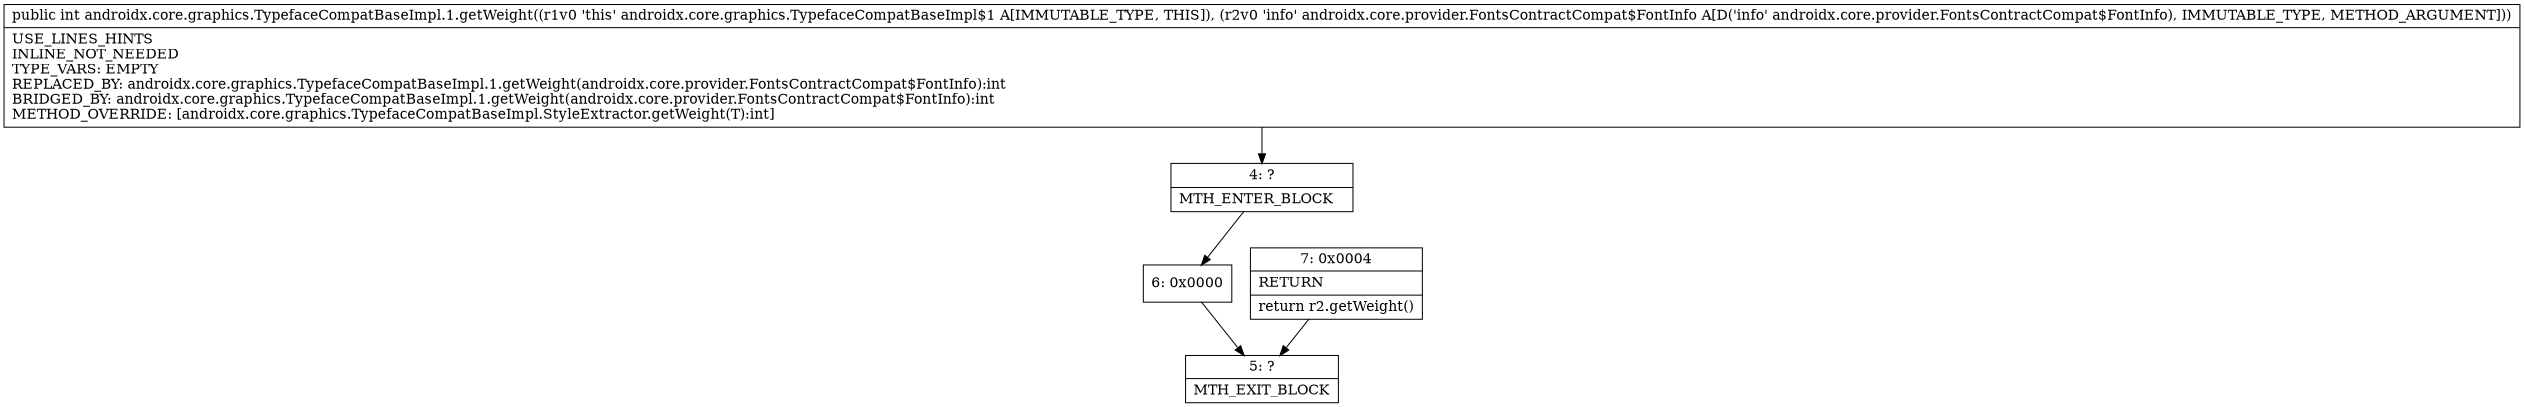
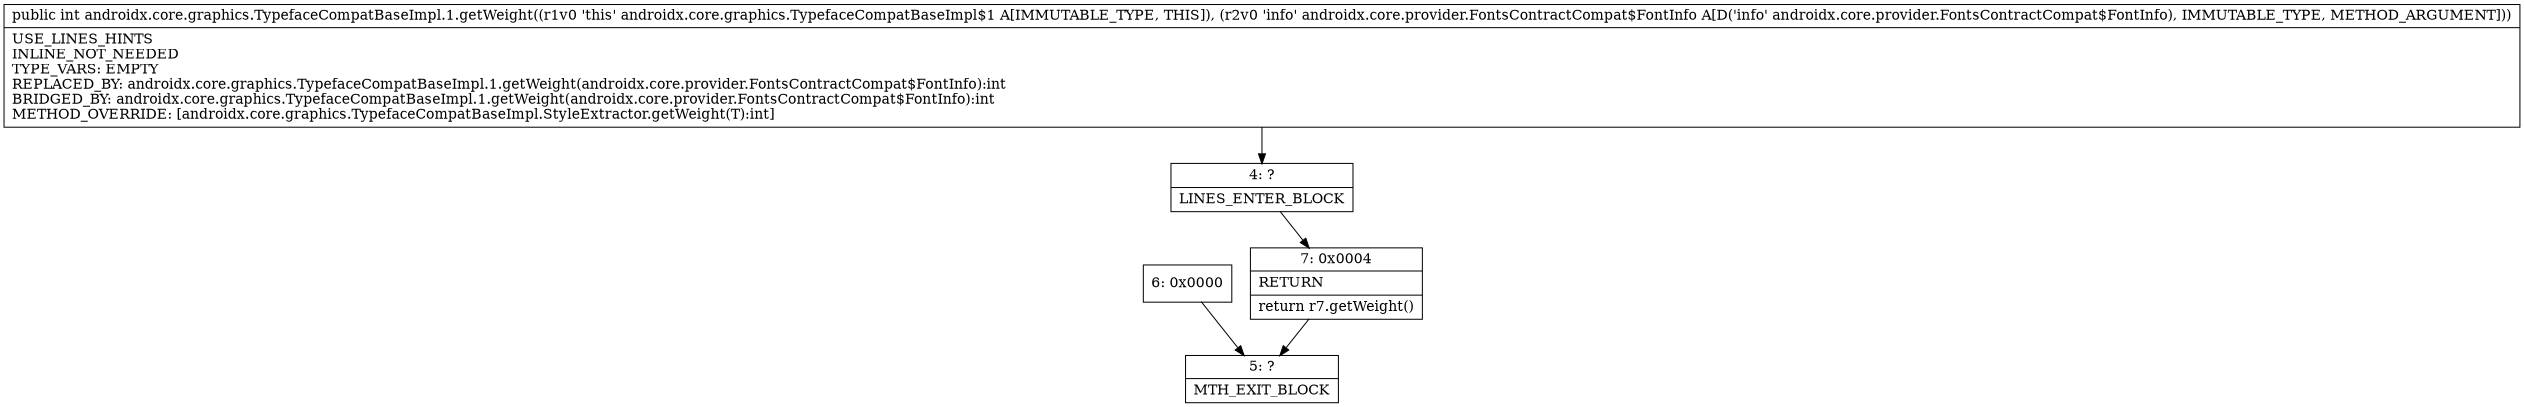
(1256, 199) -> (1262, 199)
(1226, 234) -> (1291, 226)
(1336, 307) -> (1336, 307)
